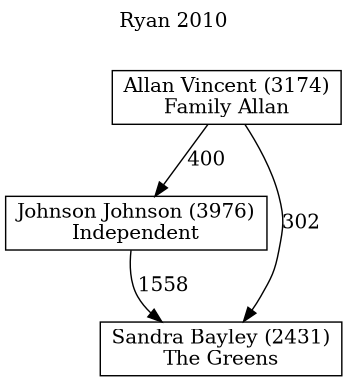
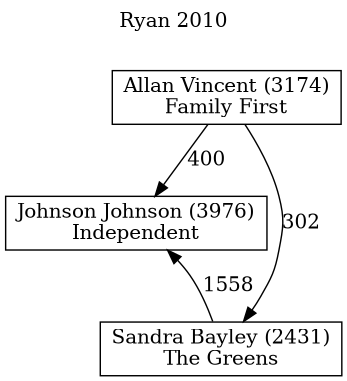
(227, 97) -> (227, 97)
(133, 284) -> (198, 289)
